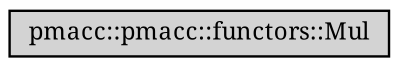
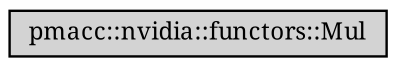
(199, 34) -> (198, 34)
